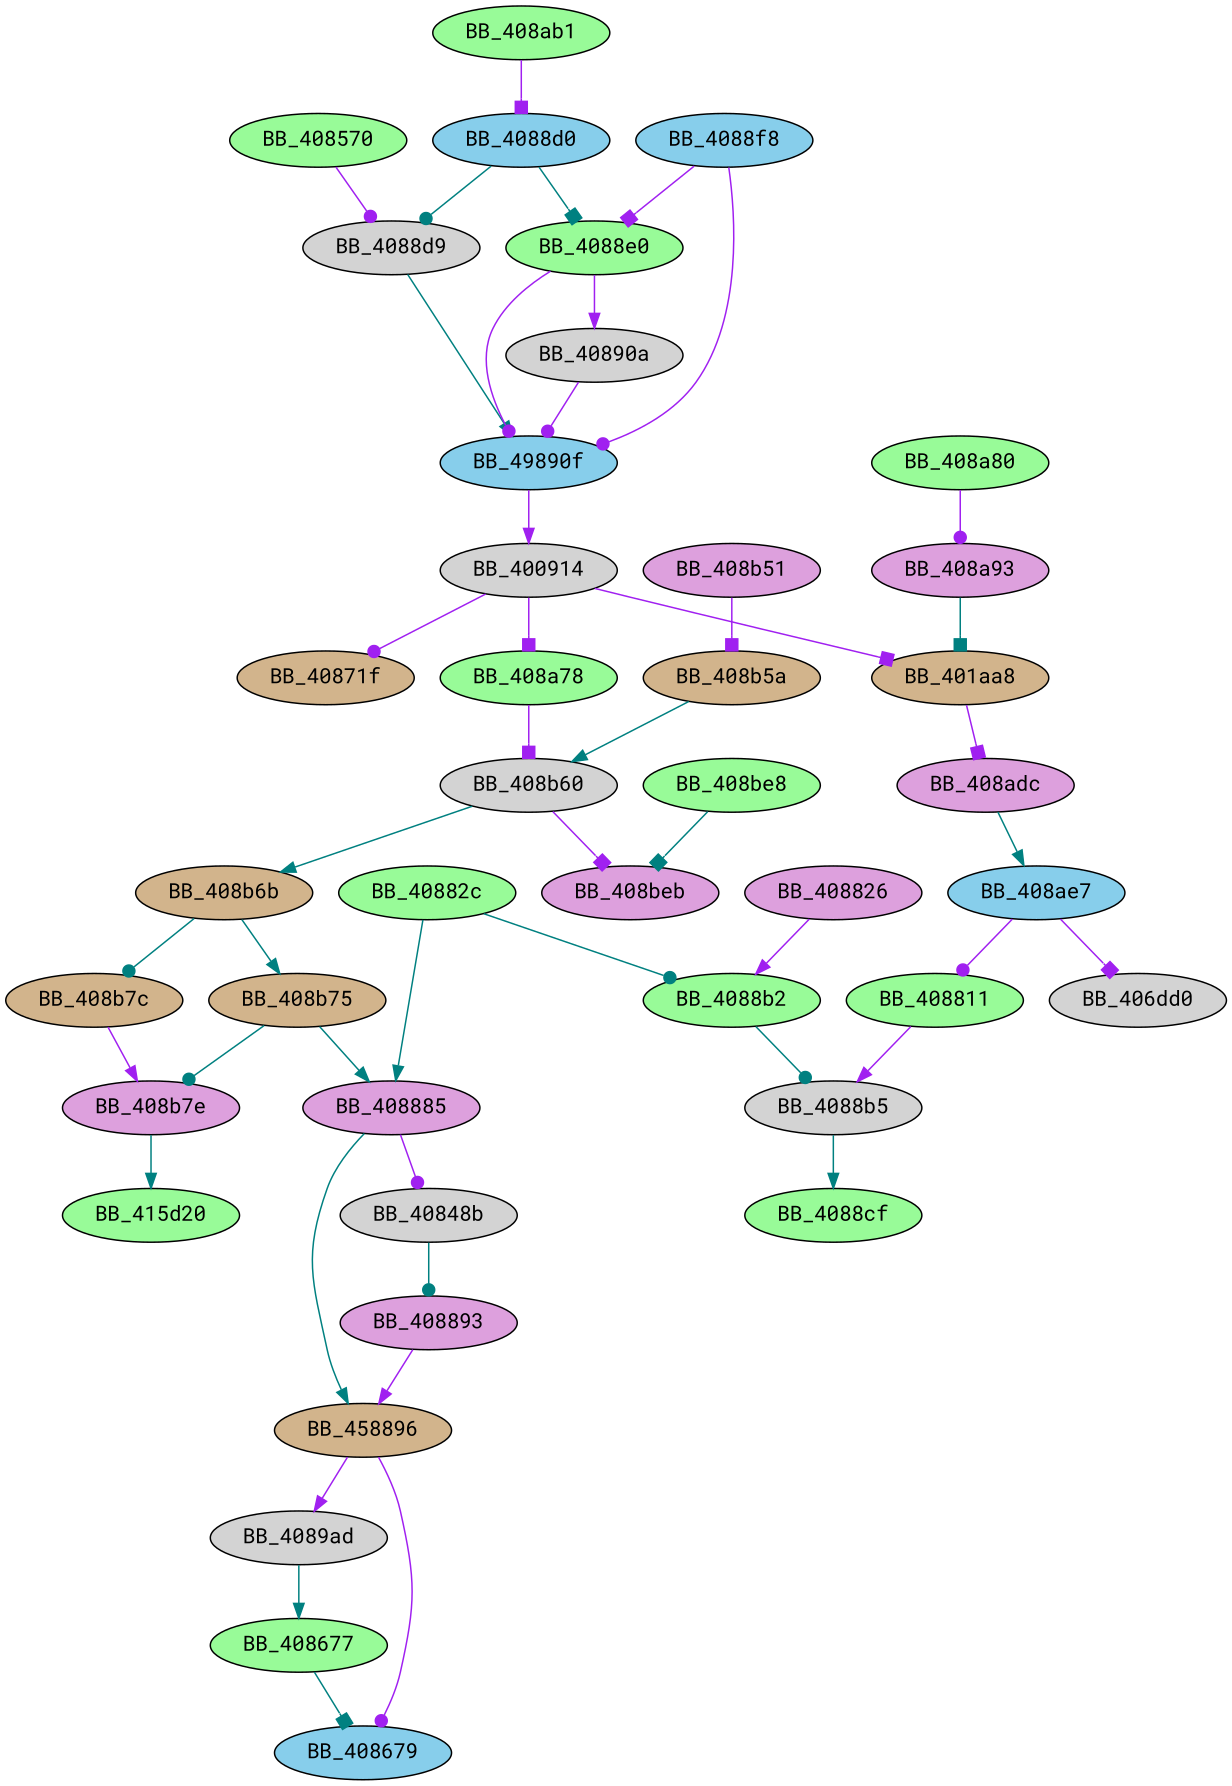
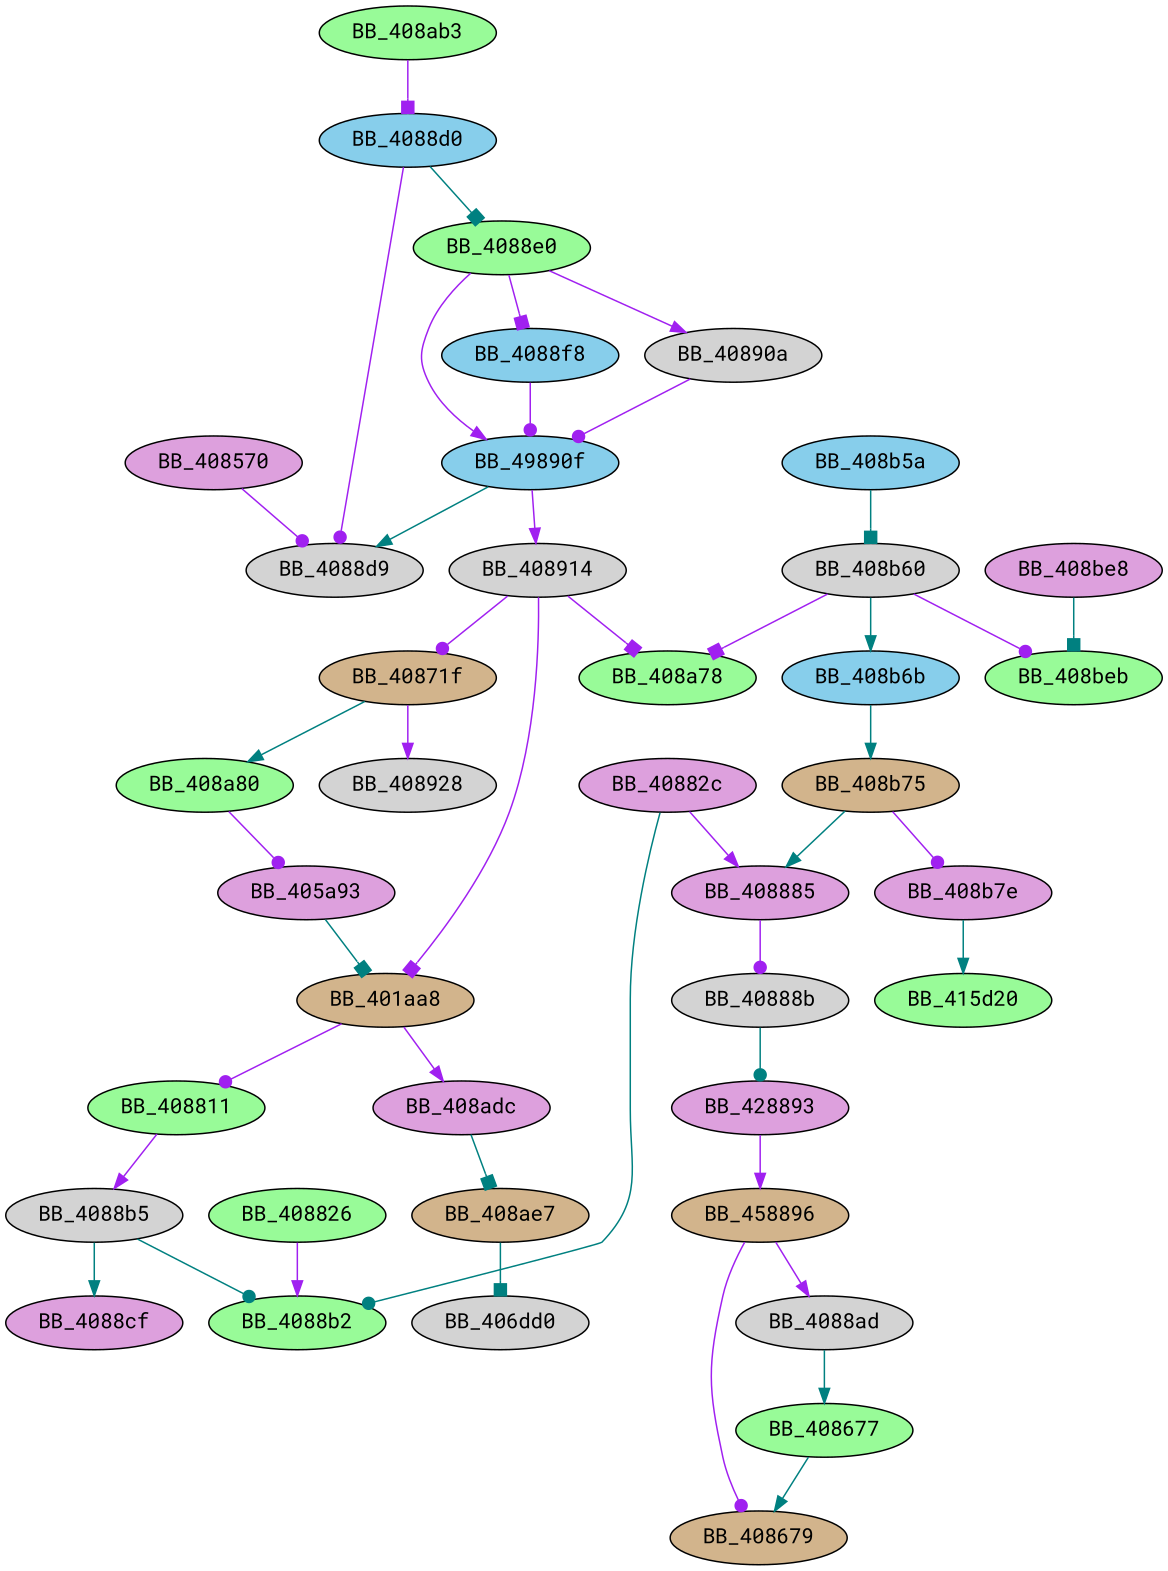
(521, 33) -> (408, 33)
(318, 140) -> (214, 463)
(665, 189) -> (514, 294)
(461, 190) -> (372, 349)
(490, 337) -> (422, 354)
(456, 349) -> (439, 513)
(529, 570) -> (538, 570)
(732, 570) -> none
(960, 570) -> (306, 893)
(732, 678) -> (871, 463)
(529, 724) -> (776, 621)
(971, 724) -> (419, 1048)
none -> (313, 728)
(637, 728) -> (871, 509)
none -> (408, 785)
(732, 785) -> (1074, 570)
(1008, 832) -> (478, 1154)
(574, 834) -> (967, 621)
(224, 893) -> (871, 678)
(427, 893) -> (668, 785)
(630, 893) -> (1074, 678)
(833, 893) -> (297, 1215)
(1036, 893) -> (500, 1215)
(1082, 941) -> (500, 1260)
(990, 942) -> (286, 1051)
(411, 993) -> (709, 833)
(94, 1000) -> none
(778, 1050) -> (190, 1266)
(229, 1051) -> (913, 835)
(429, 1215) -> (760, 1000)
(833, 1215) -> (94, 1323)
(313, 1257) -> none
(429, 1323) -> (760, 1108)
(299, 1538) -> (824, 1323)
(327, 1693) -> (796, 1478)
(363, 1753) -> (759, 1538)
